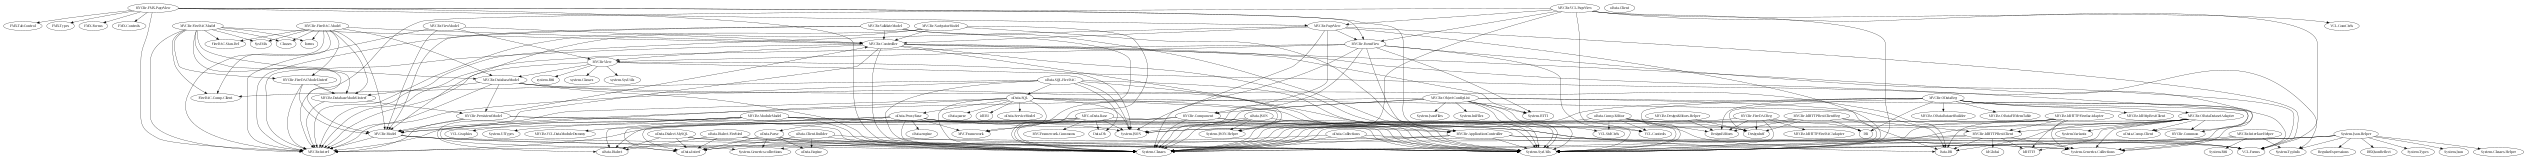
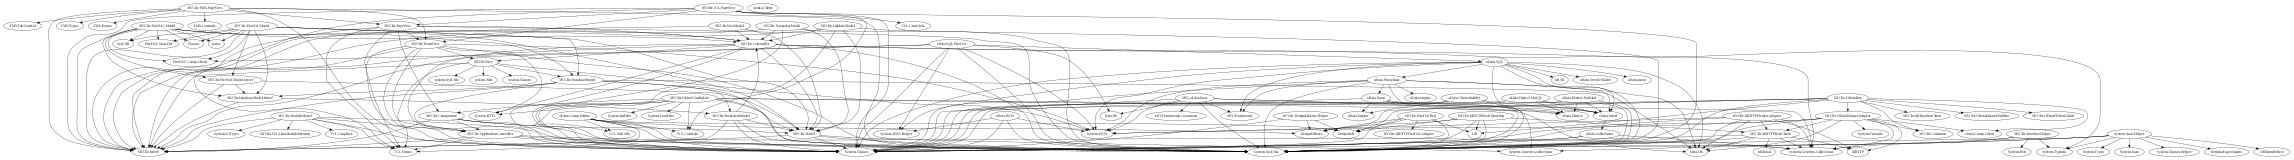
(309, 44) -> (216, 44)
(523, 44) -> none
(1032, 140) -> (1604, 124)
